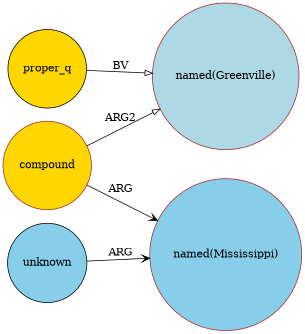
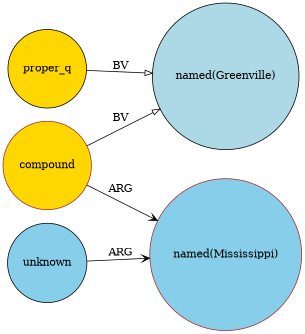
(226, 76) -> (226, 76)
(121, 118) -> (121, 118)
